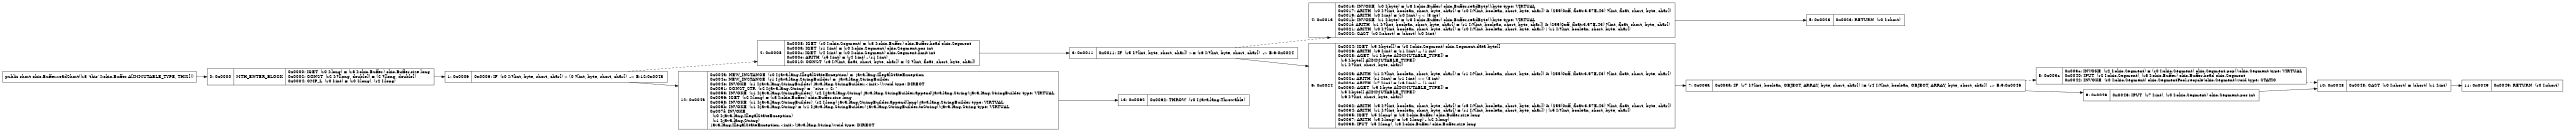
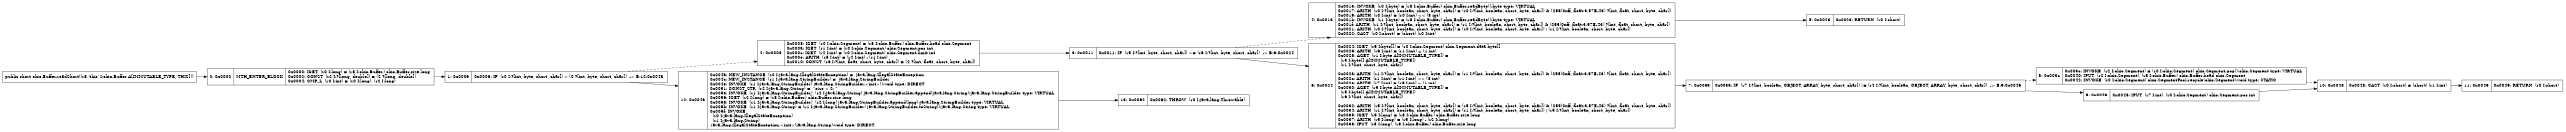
(729, 111) -> (729, 111)
